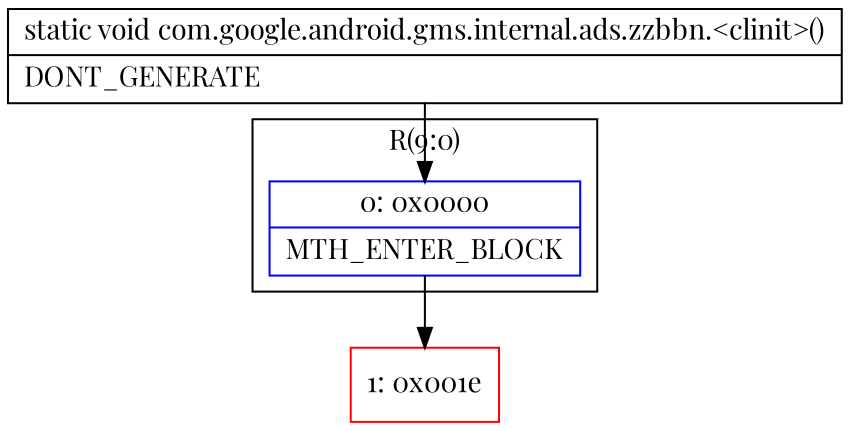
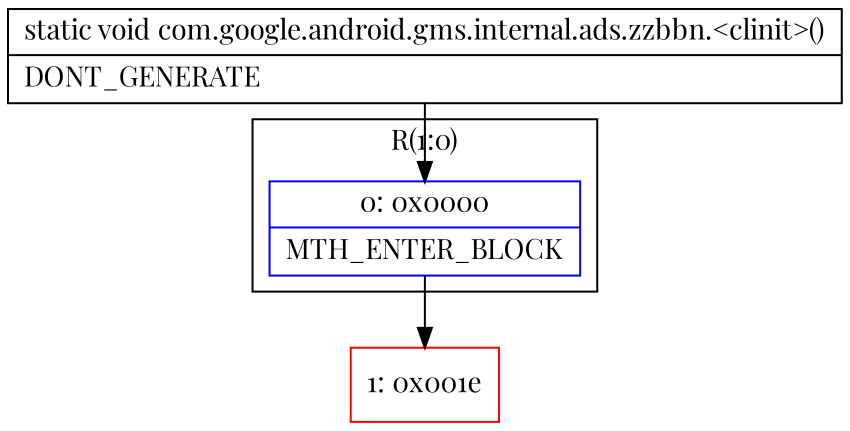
(425, 142) -> (425, 142)
